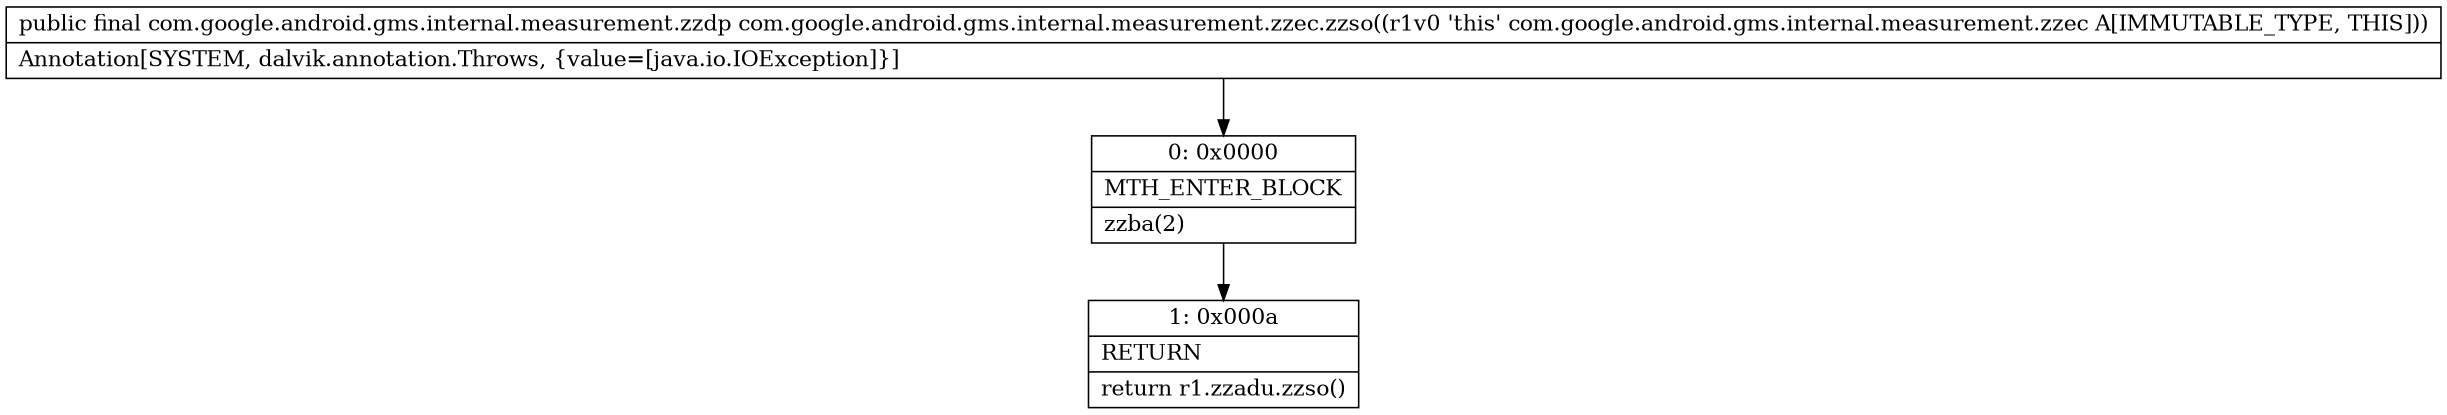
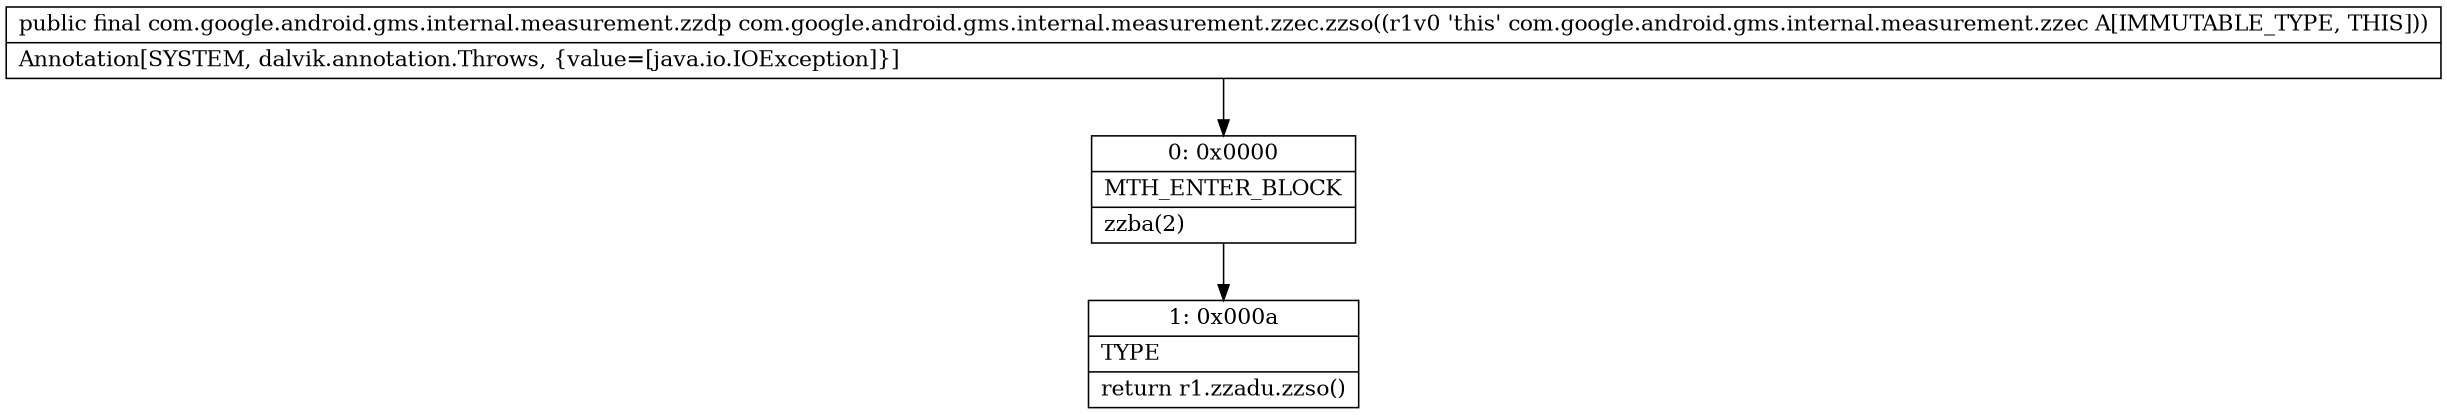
(1151, 353) -> (1131, 353)
